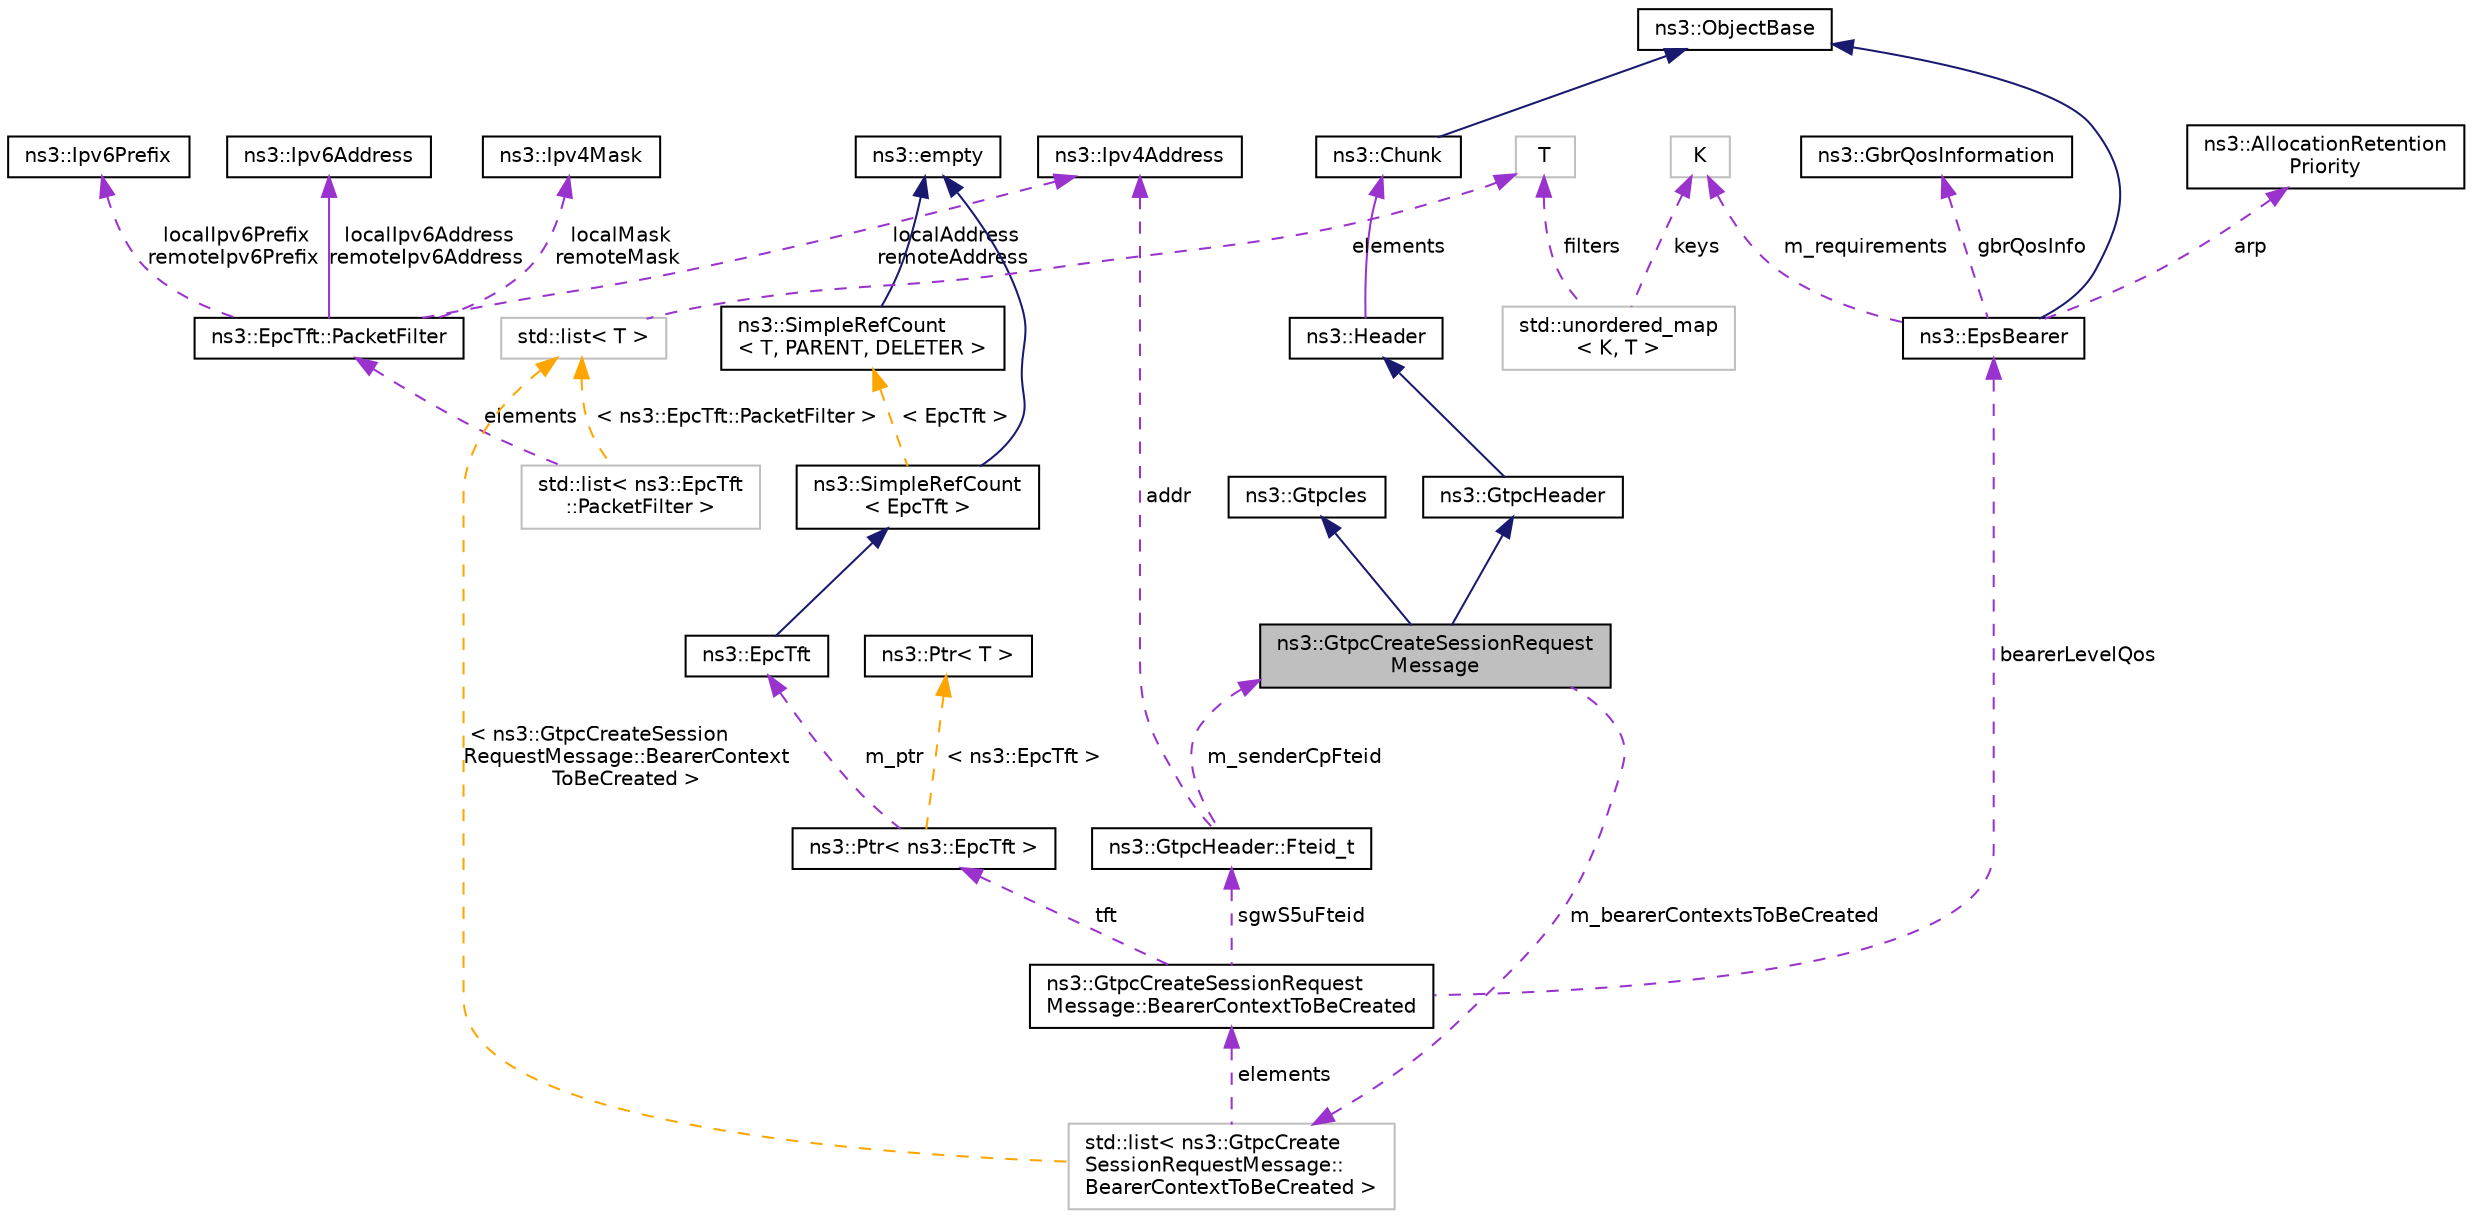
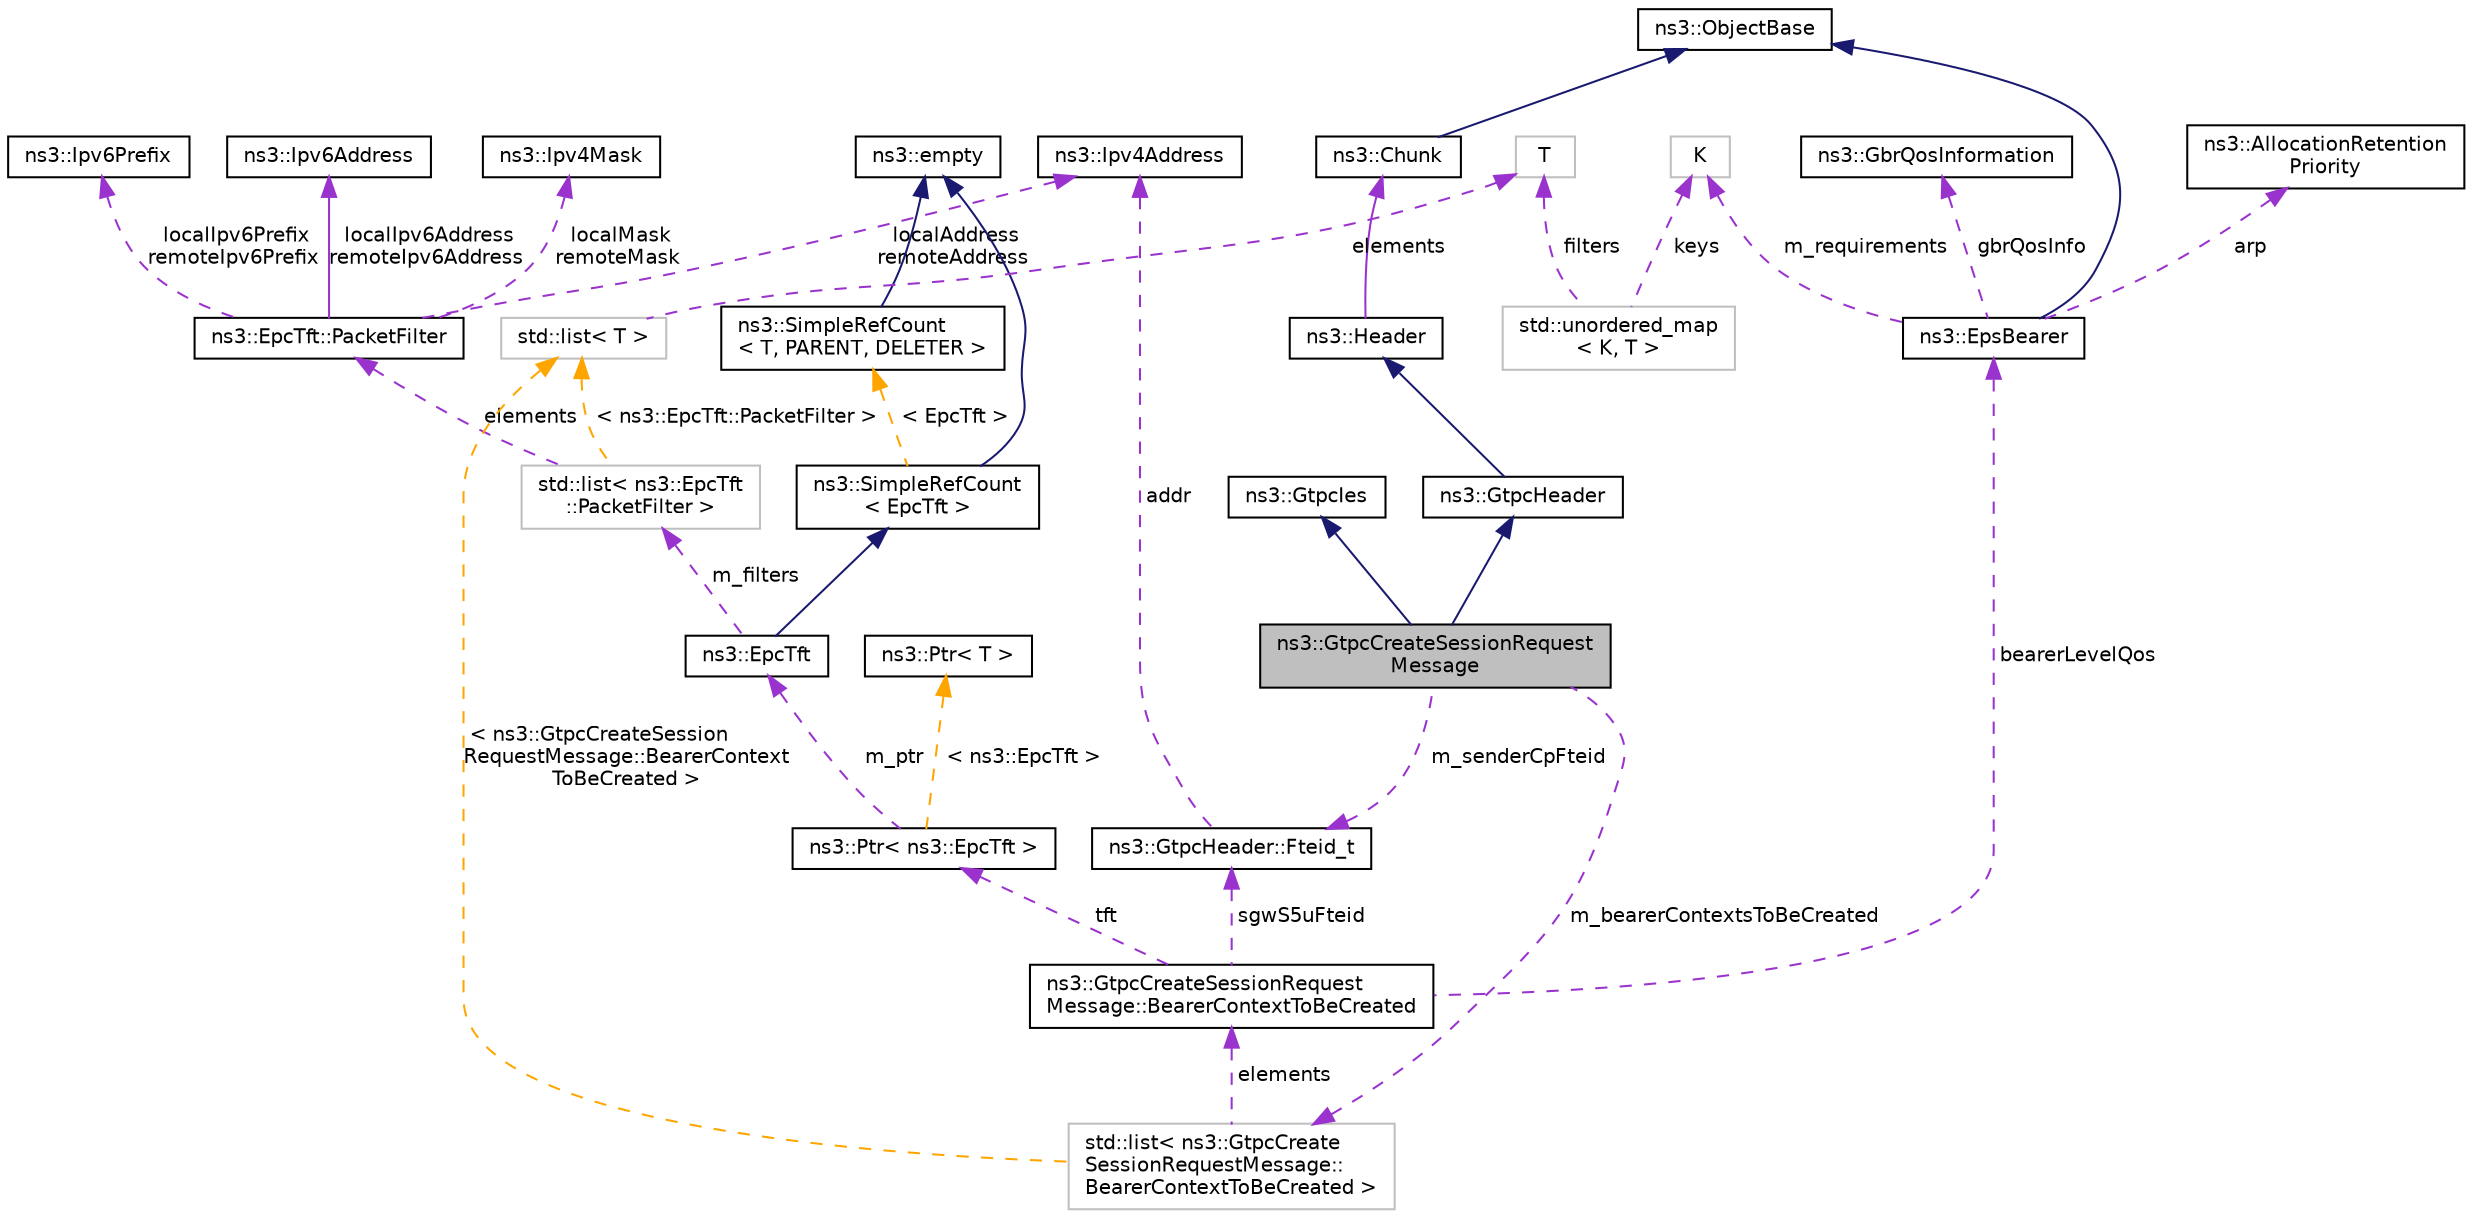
none -> (710, 591)
(1192, 752) -> (1409, 767)
